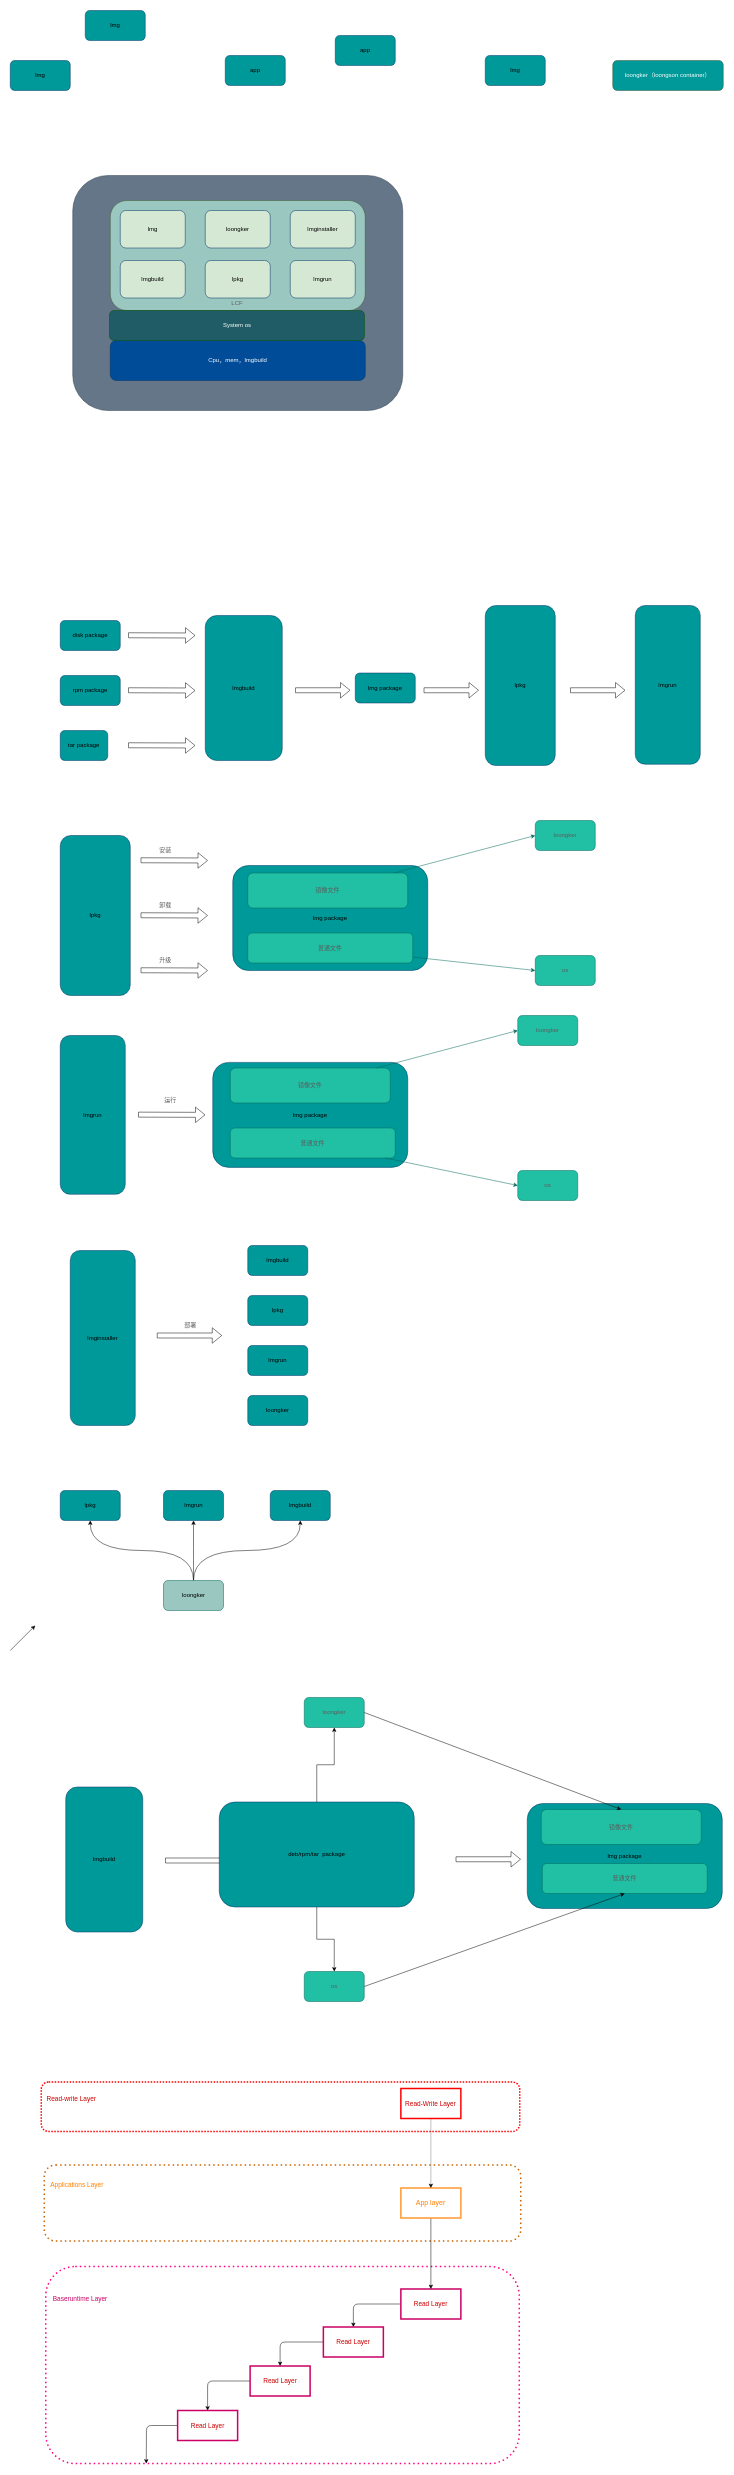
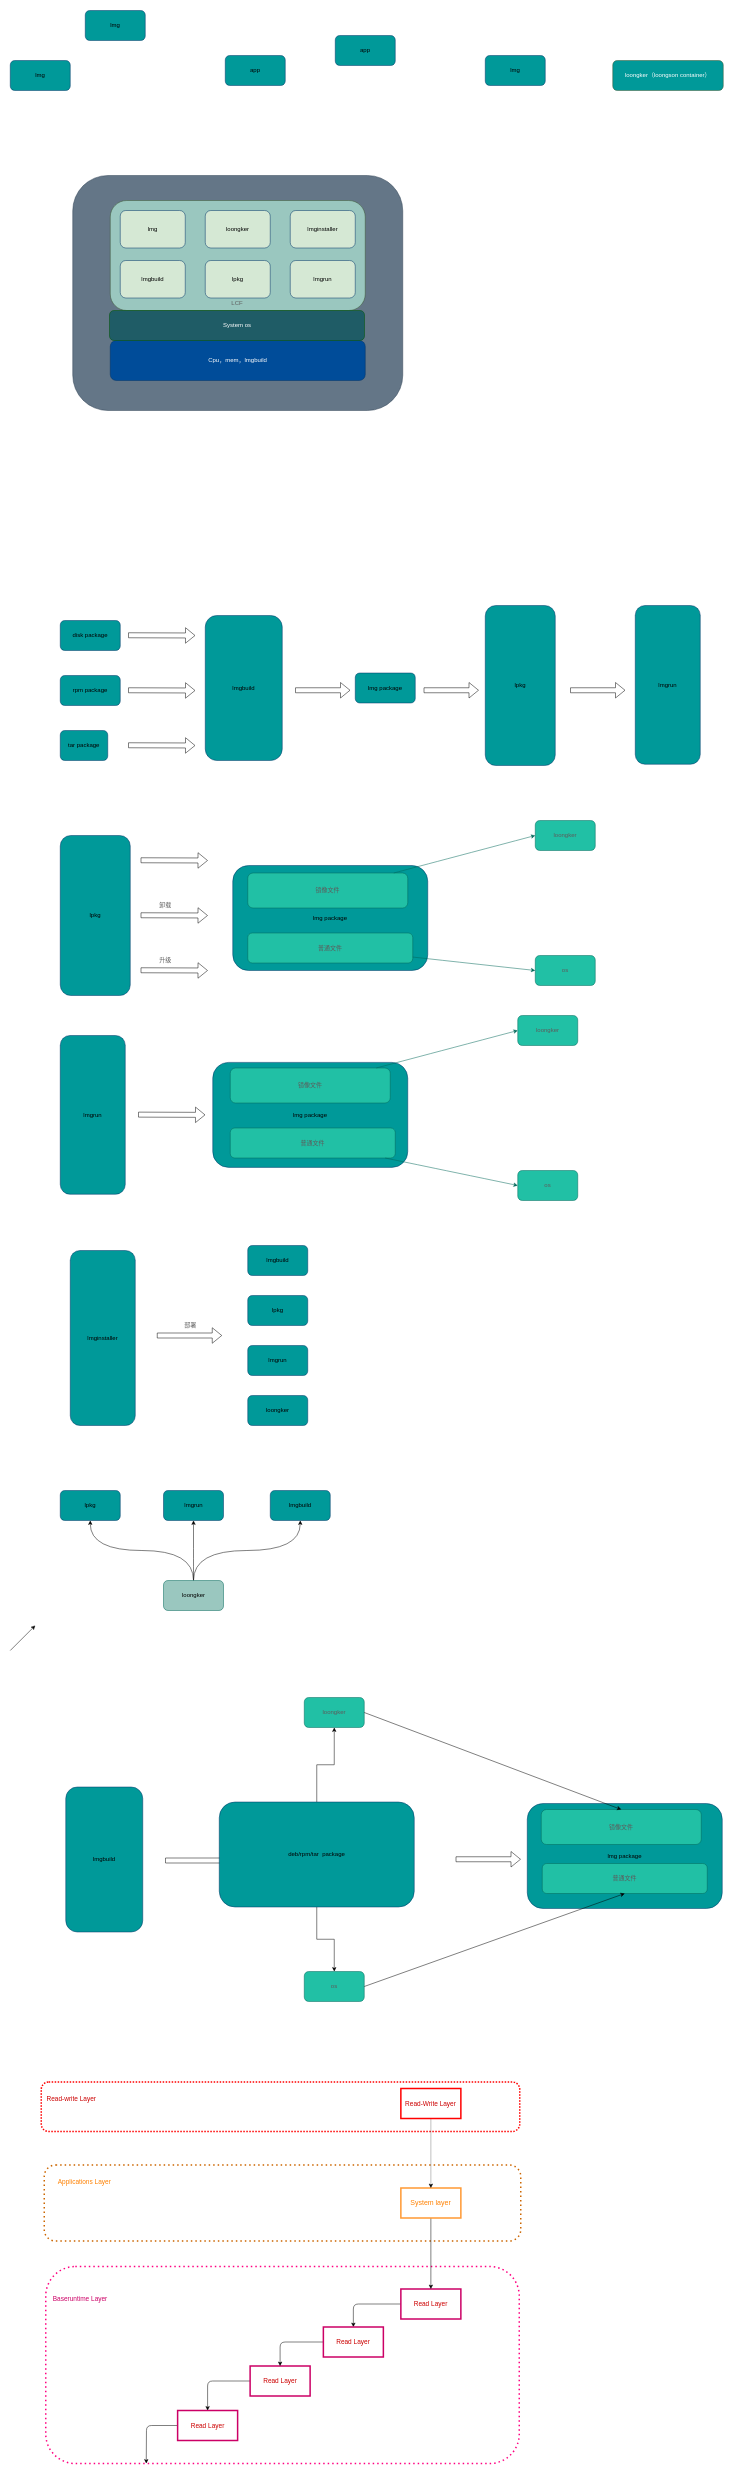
(165, 850) -> none
(170, 1100) -> none
(77, 2184) -> (85, 2182)
(431, 2203) -> (431, 2203)
